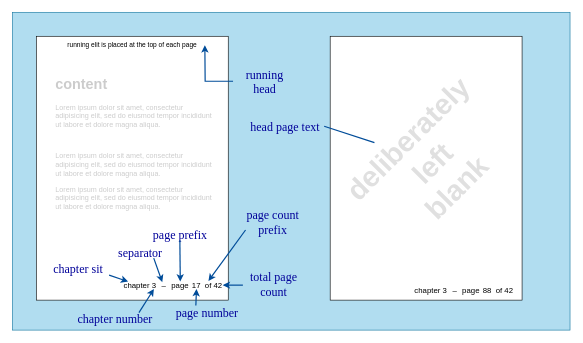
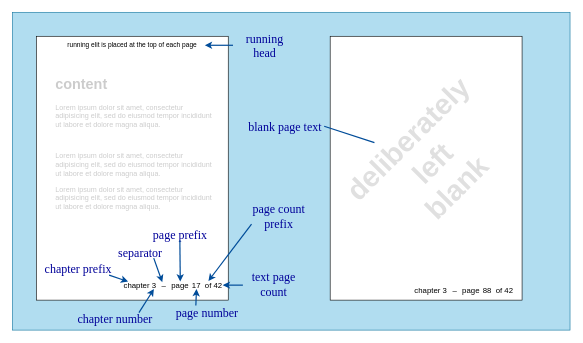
(265, 81) -> (265, 45)
(285, 126) -> (285, 126)
(273, 222) -> (279, 216)
(78, 269) -> (78, 269)
(274, 284) -> (274, 284)
